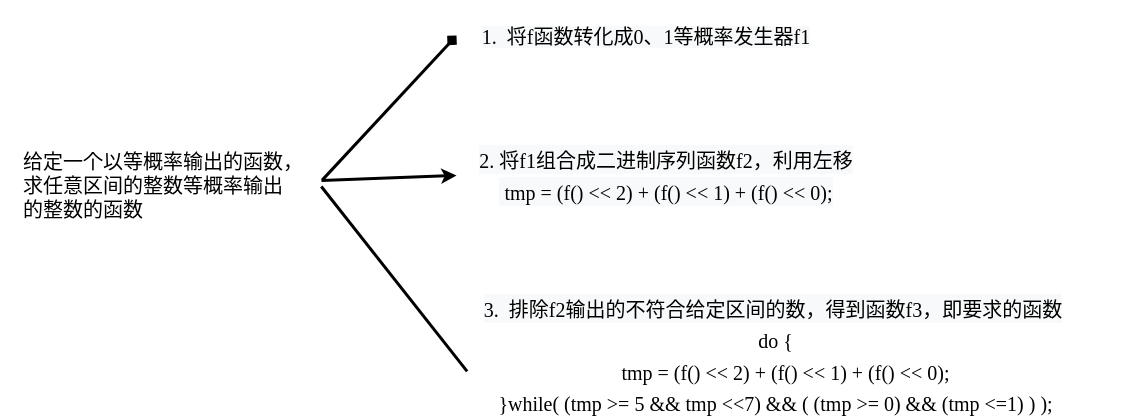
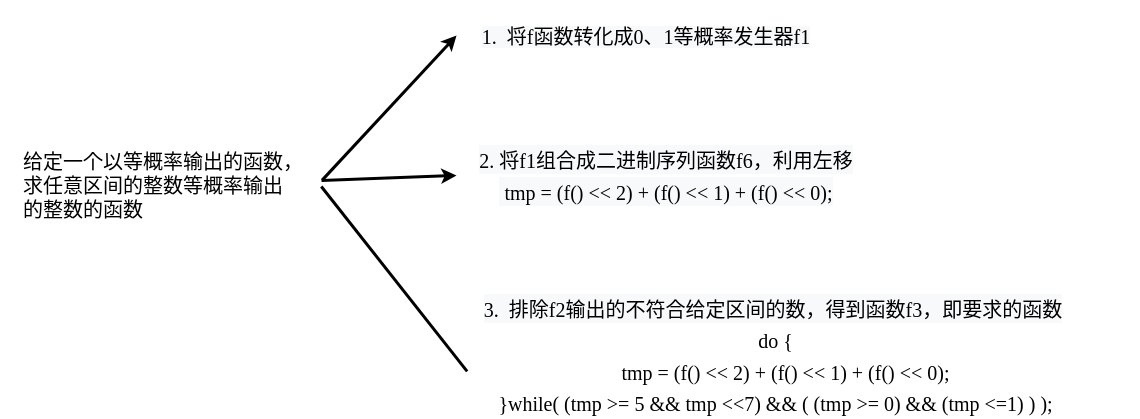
(448, 45) -> (448, 44)
(667, 176) -> (667, 176)
